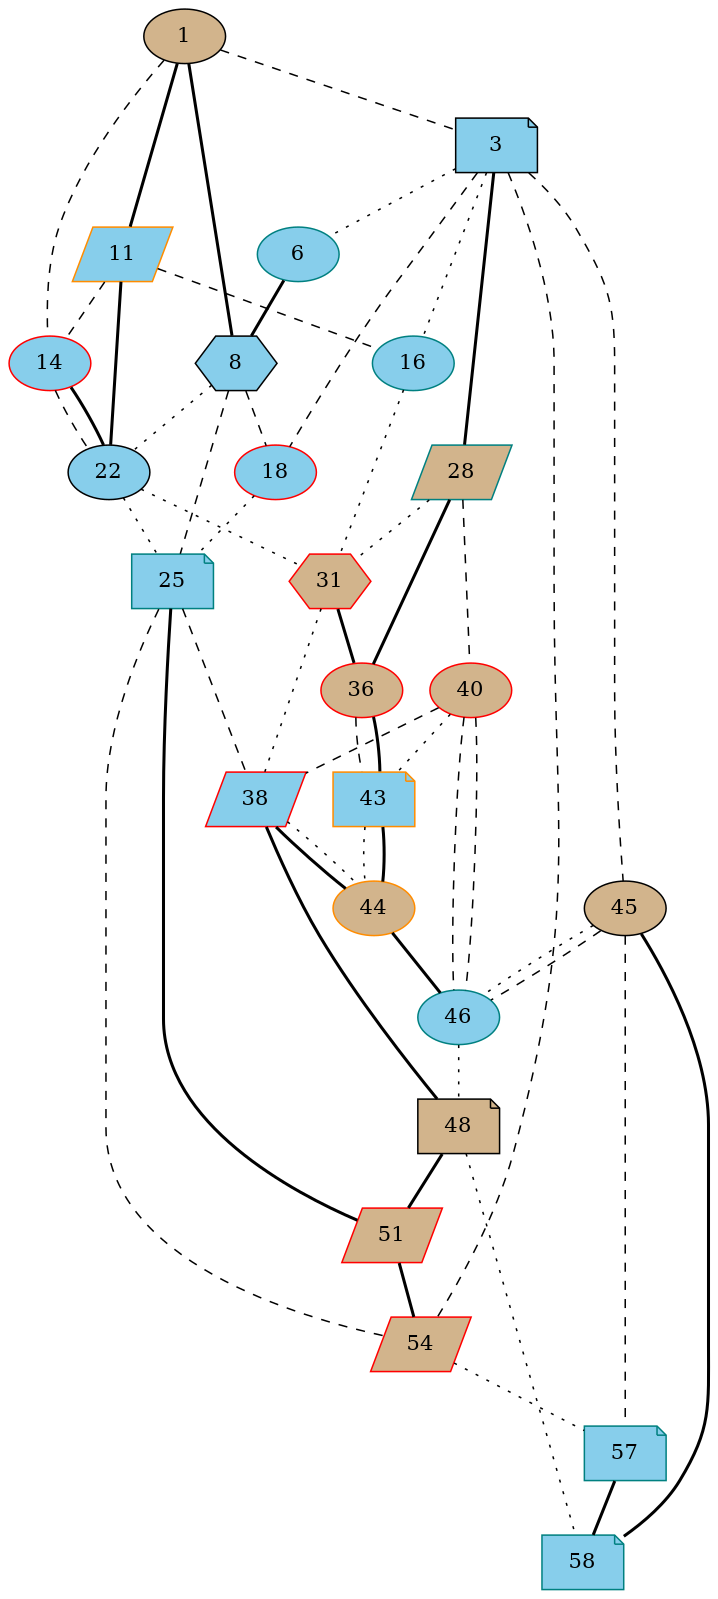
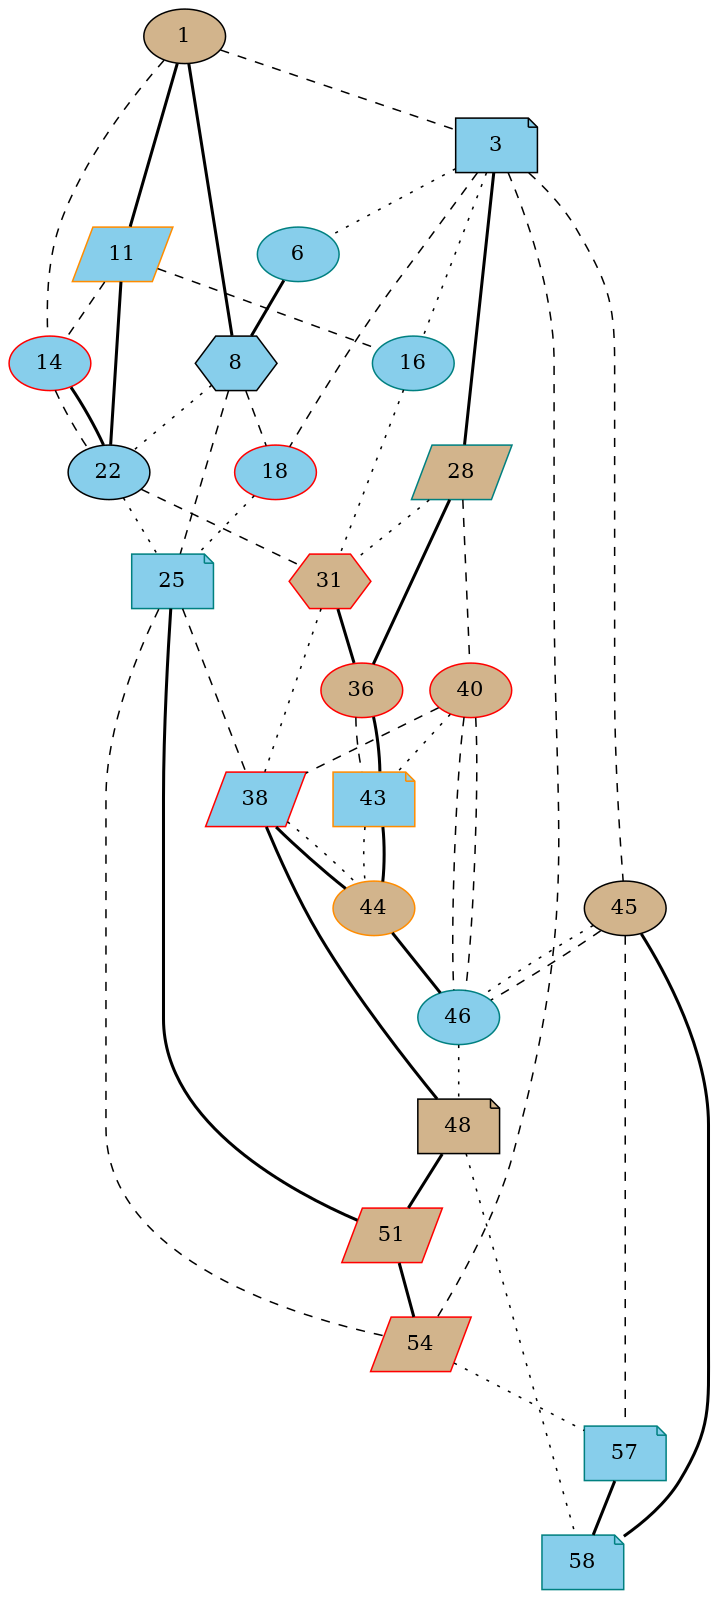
(213, 524) -> (213, 524)
